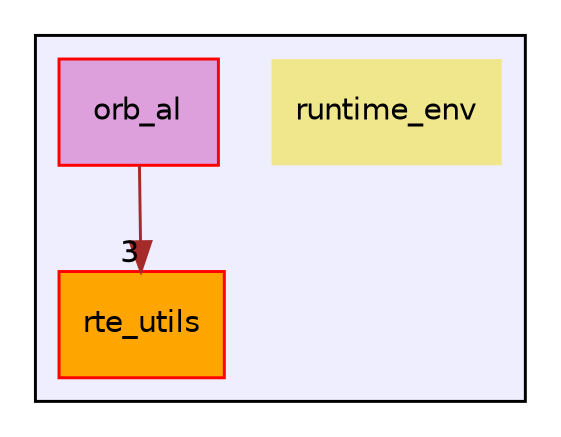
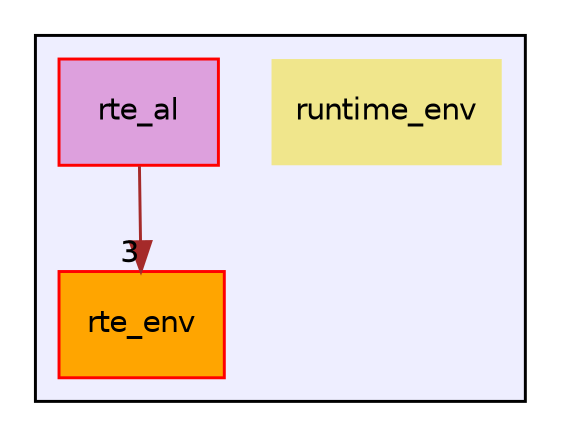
(139, 112) -> (139, 112)
(142, 325) -> (142, 325)
